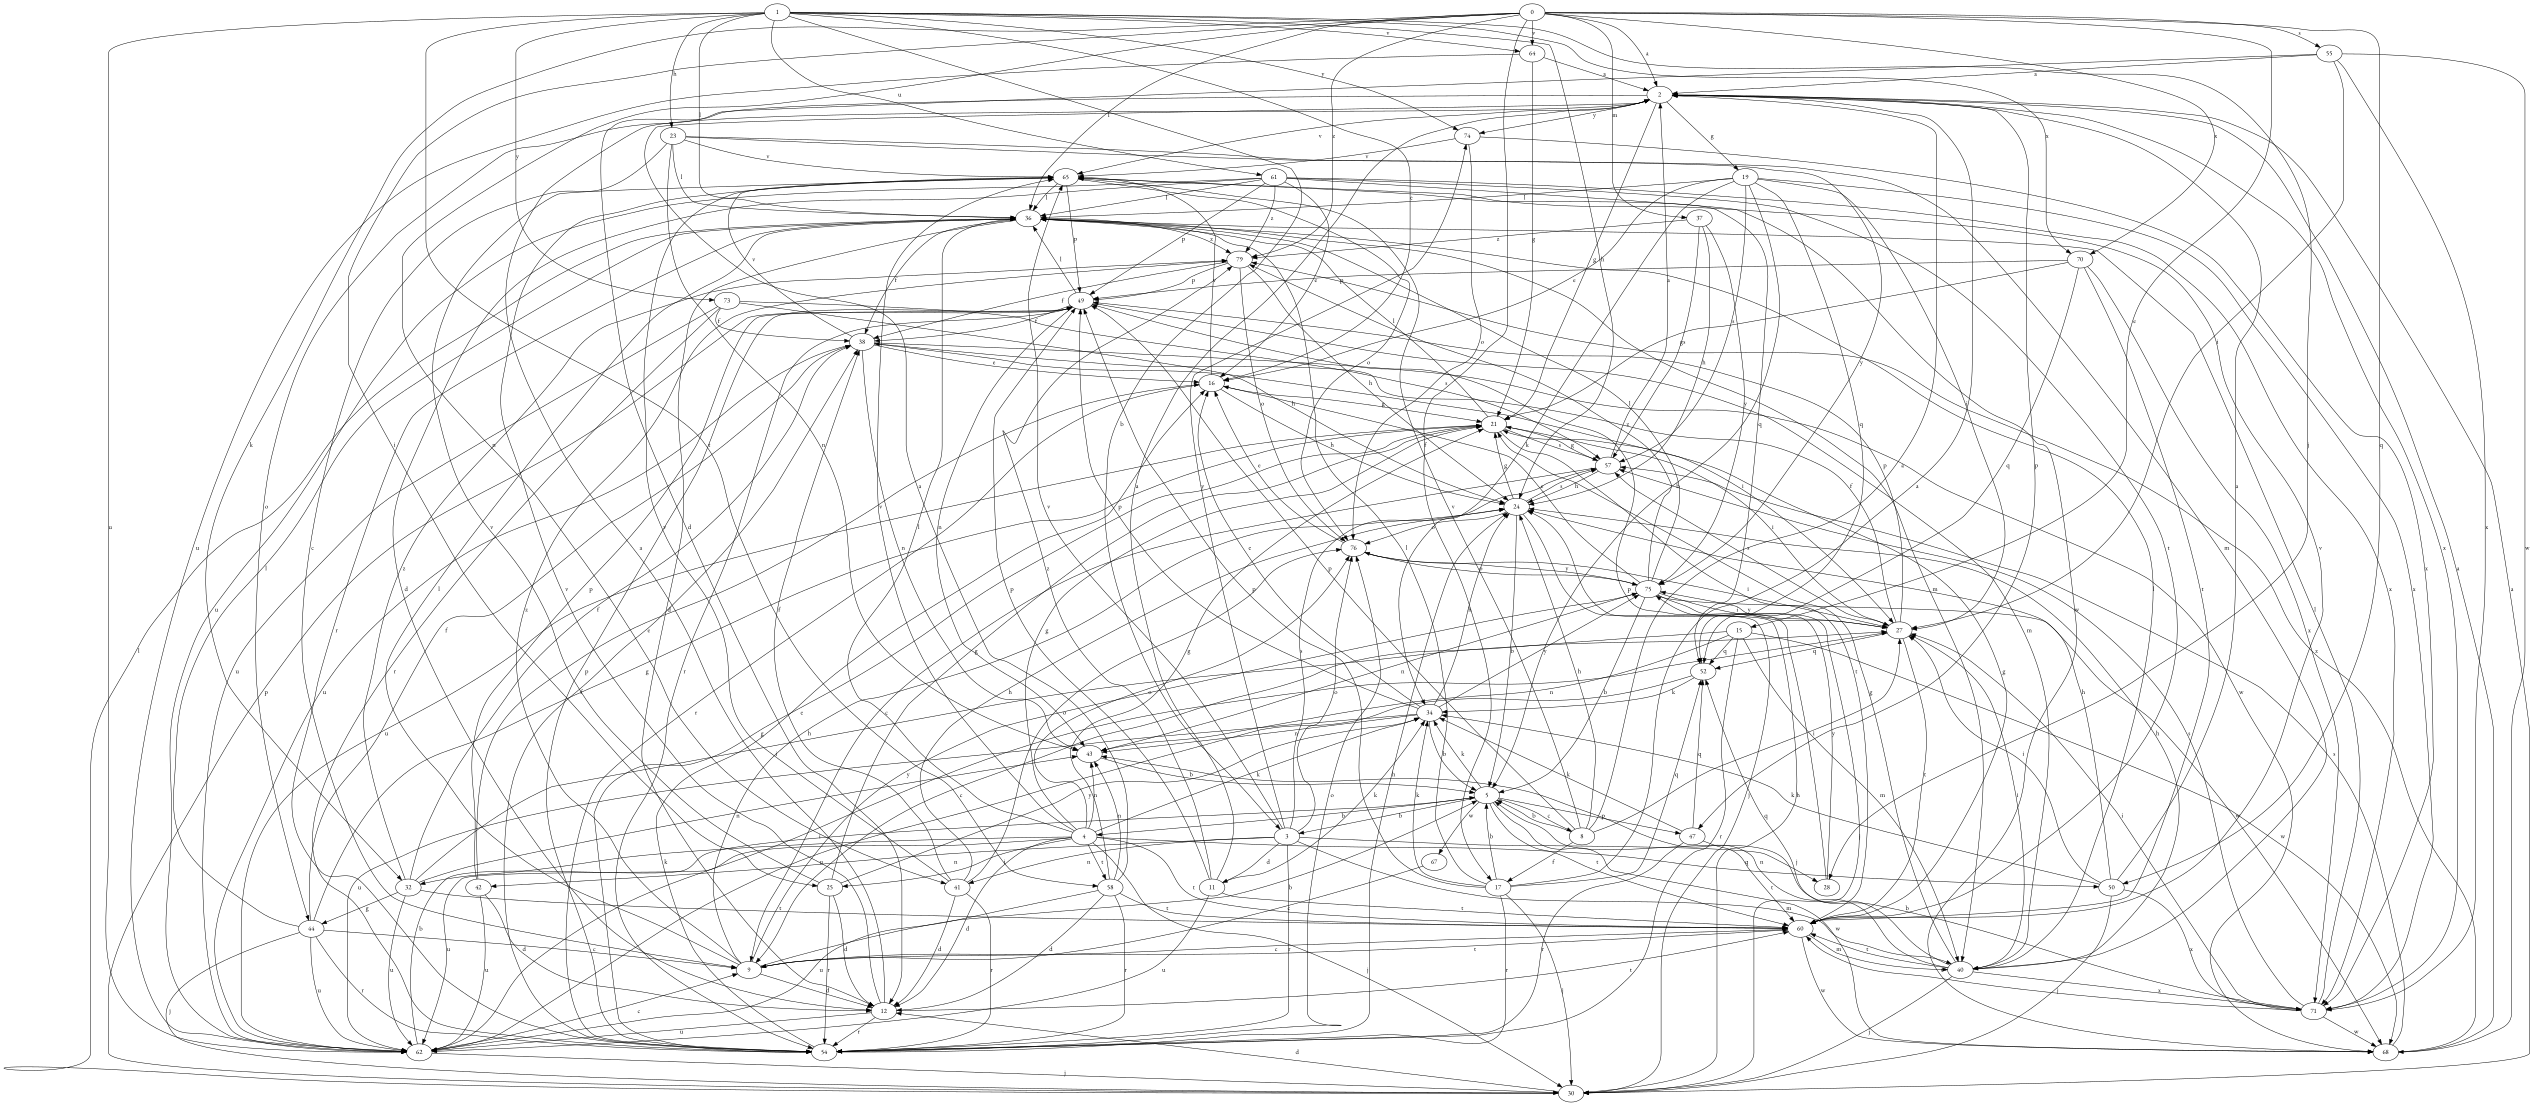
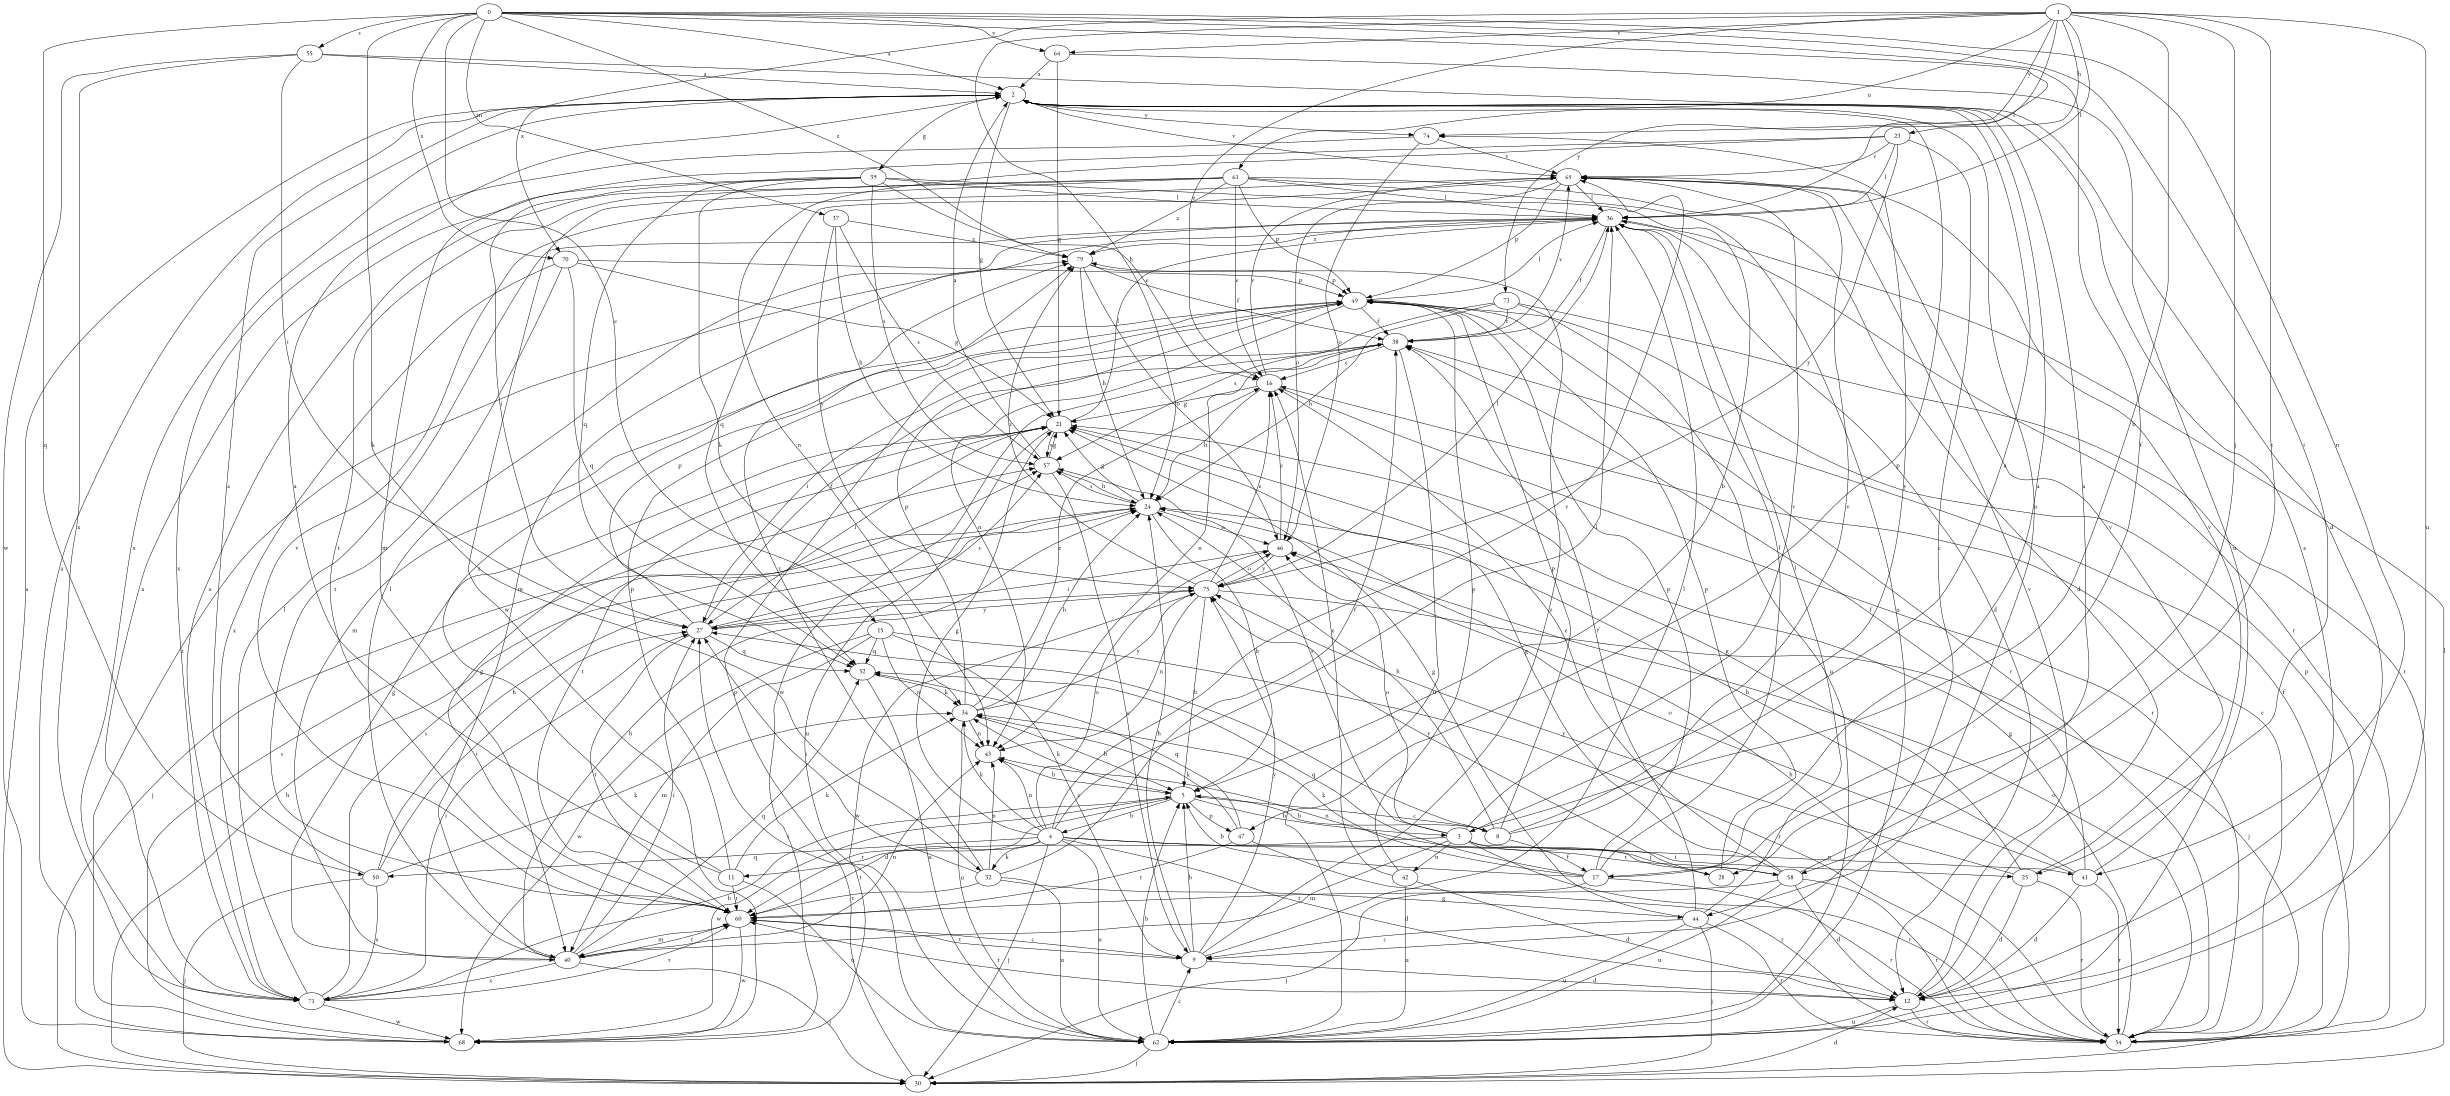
(1745, 177) -> (873, 177)
(1354, 548) -> (1280, 548)
none -> (1552, 616)
(1138, 782) -> (1611, 752)
(1434, 862) -> none
